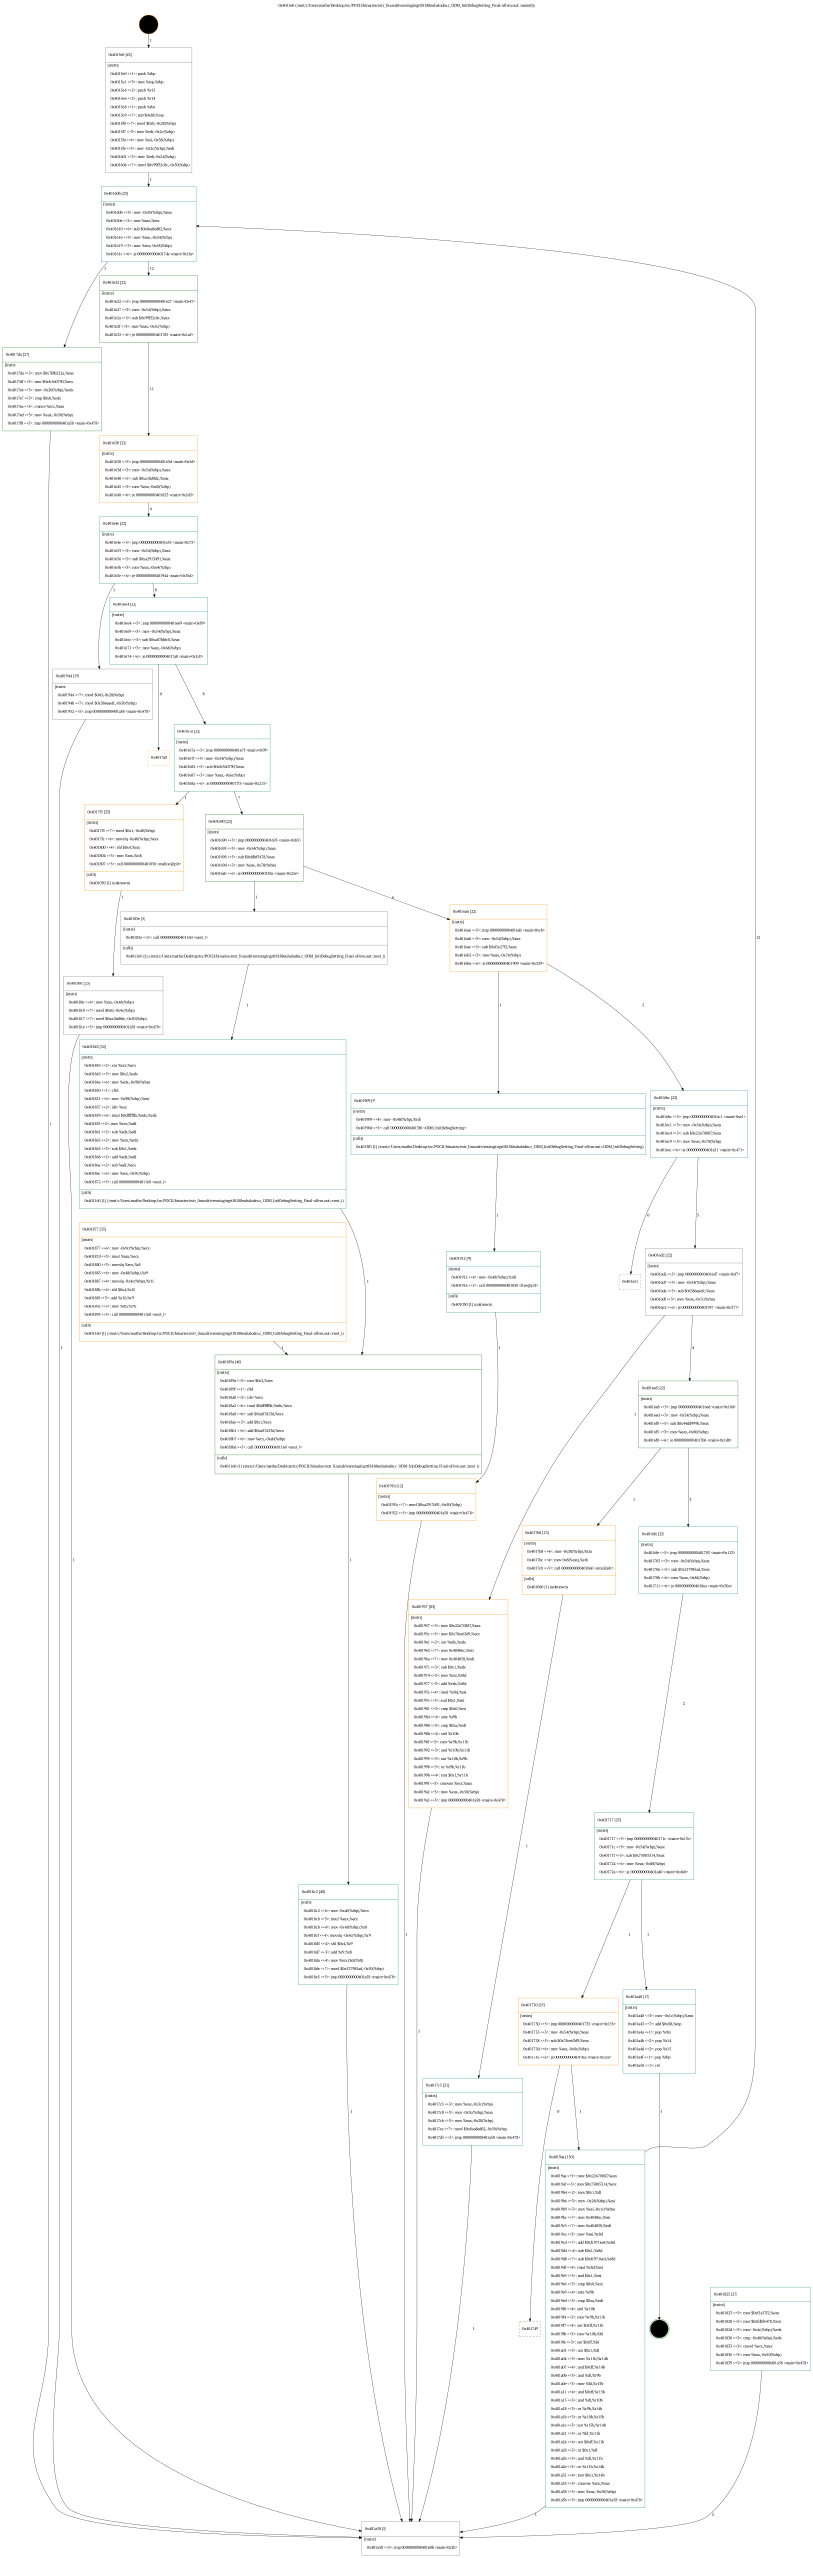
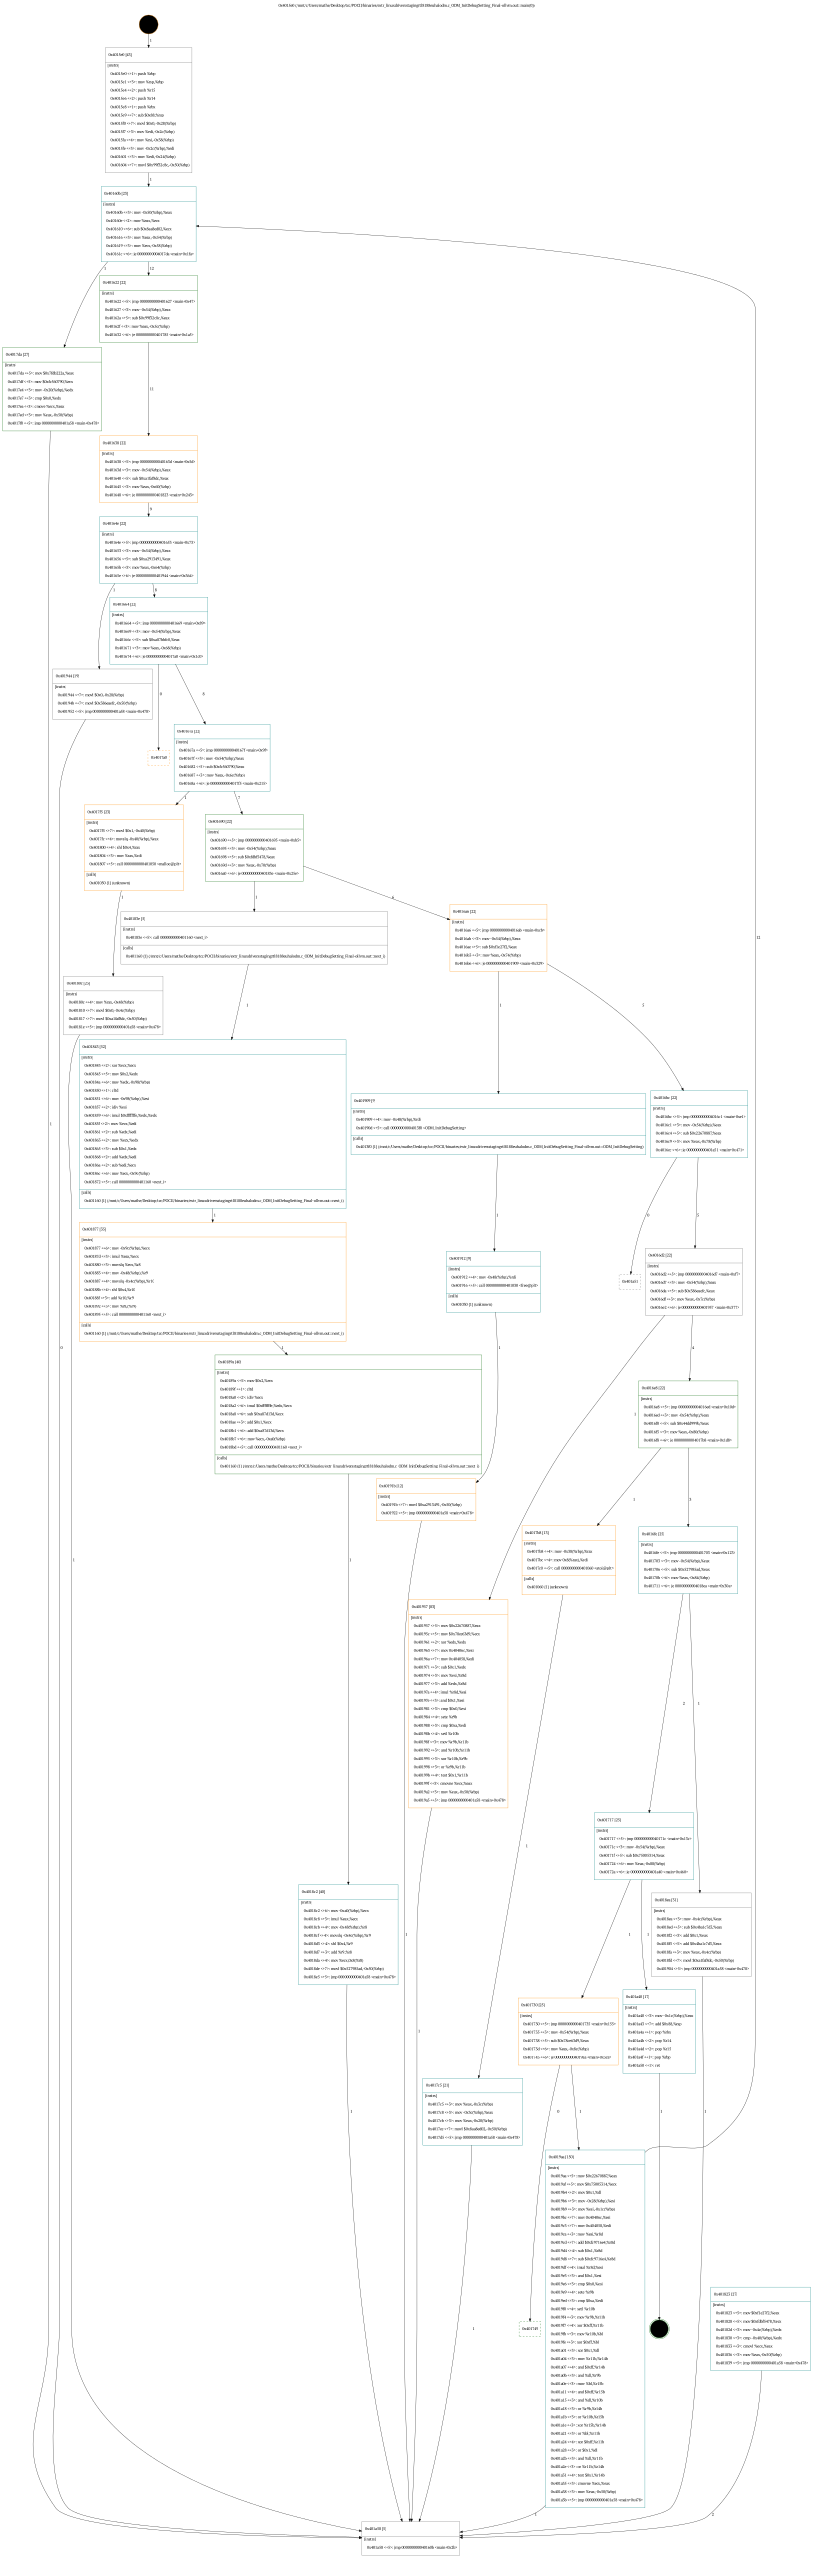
(364, 1278) -> (213, 1214)
(61, 1348) -> (61, 1348)
none -> (701, 1935)
